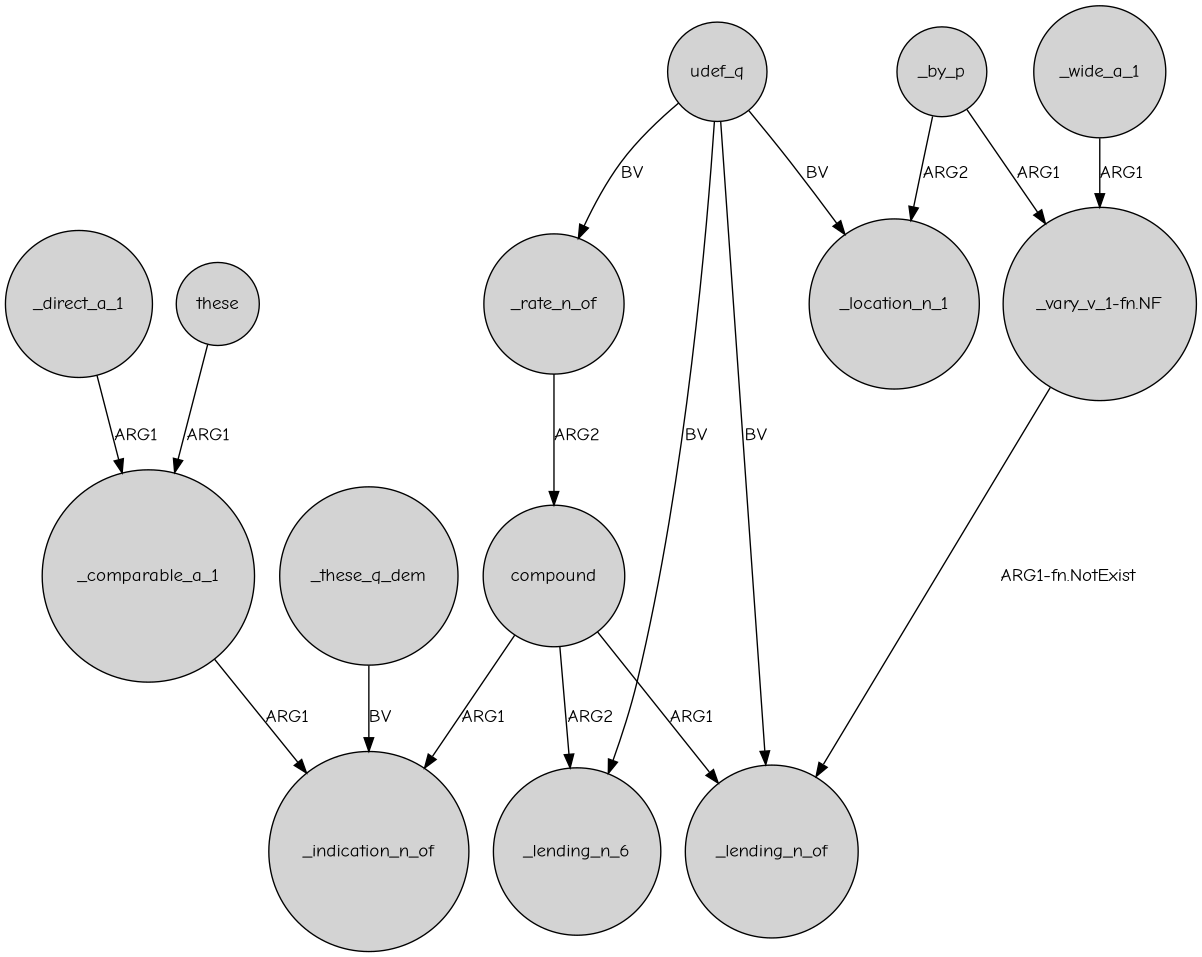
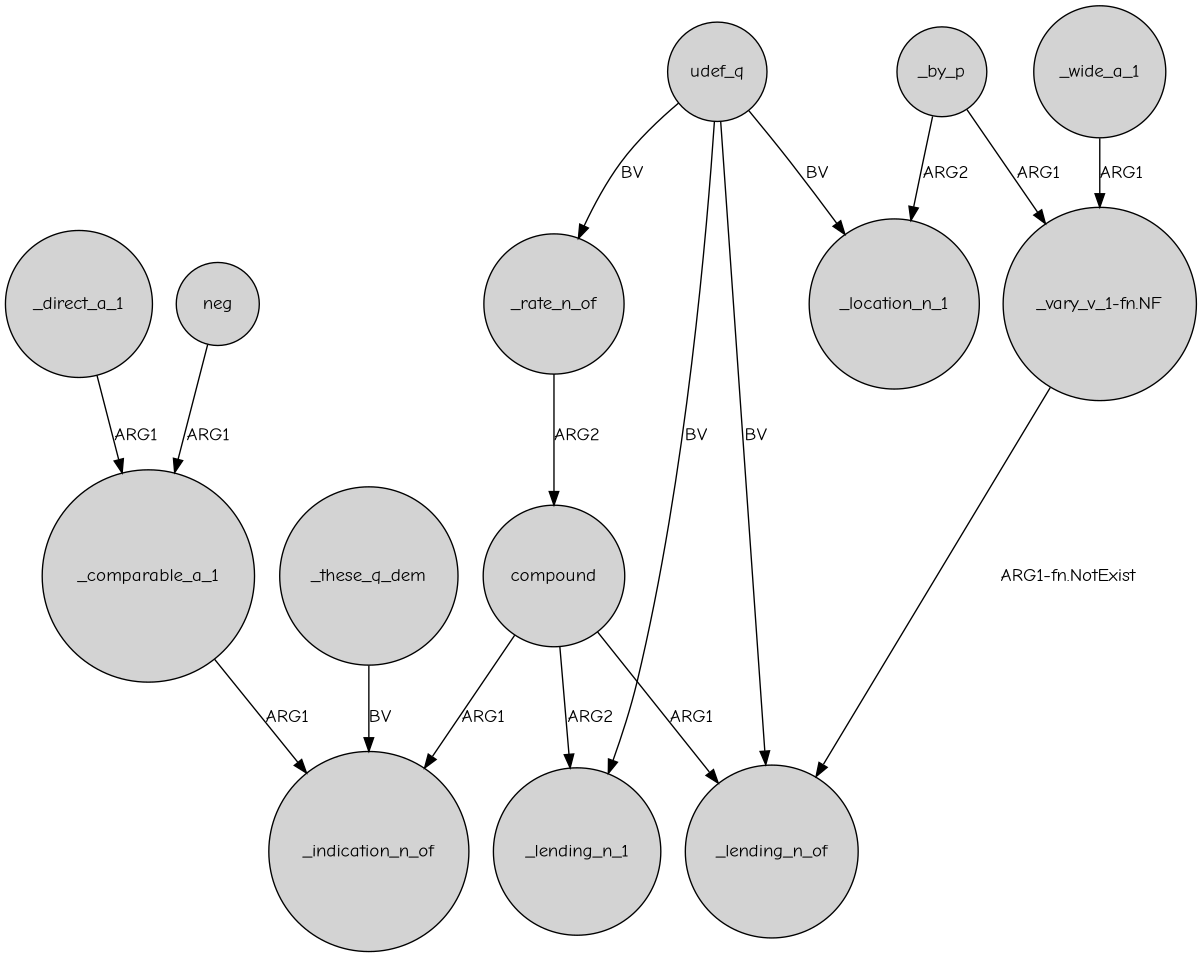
(218, 304) -> (218, 304)
(577, 852) -> (577, 852)
